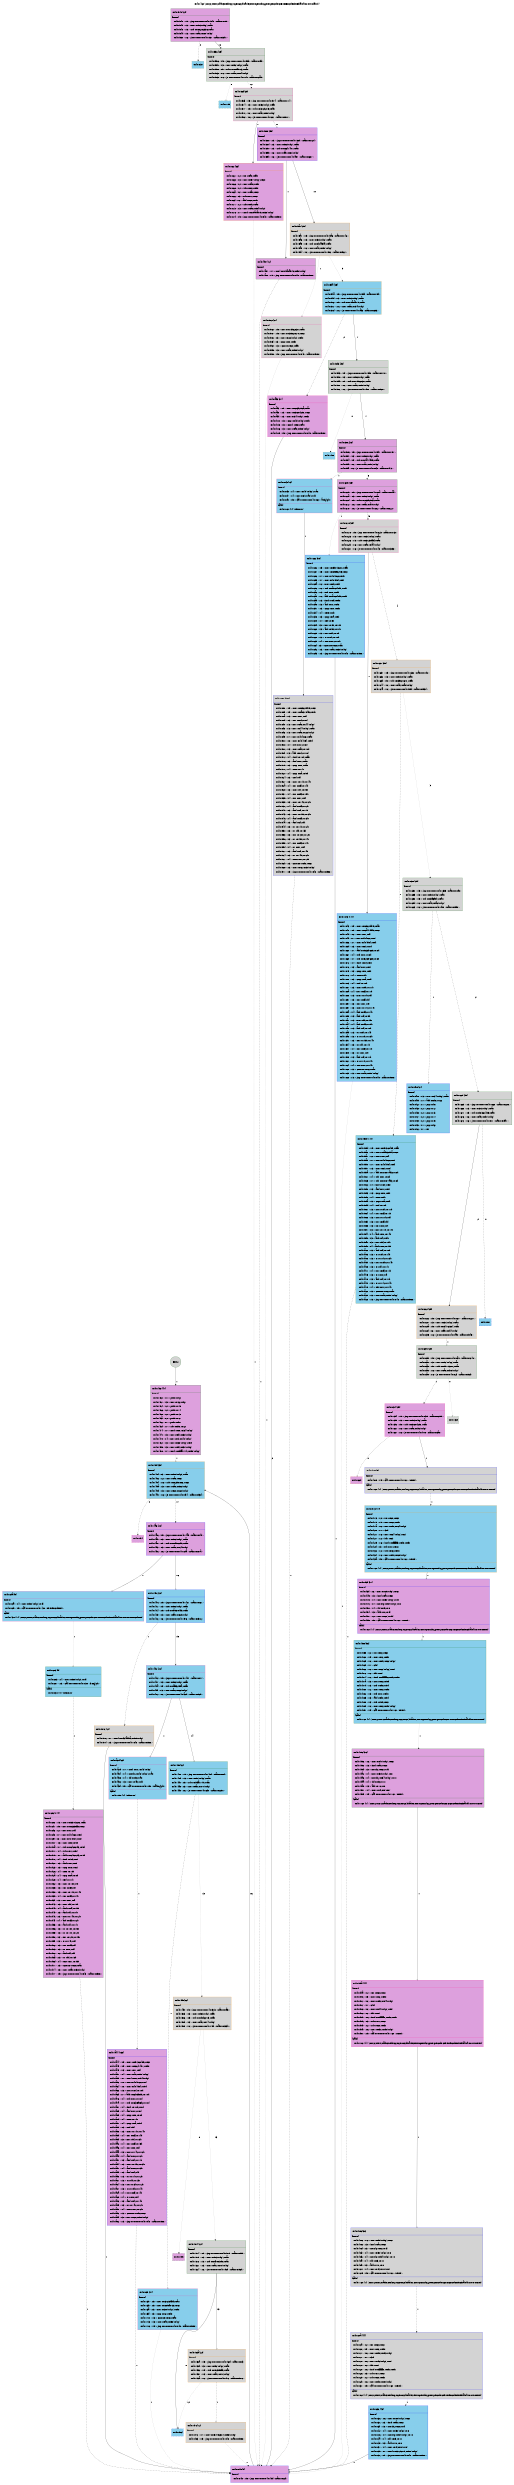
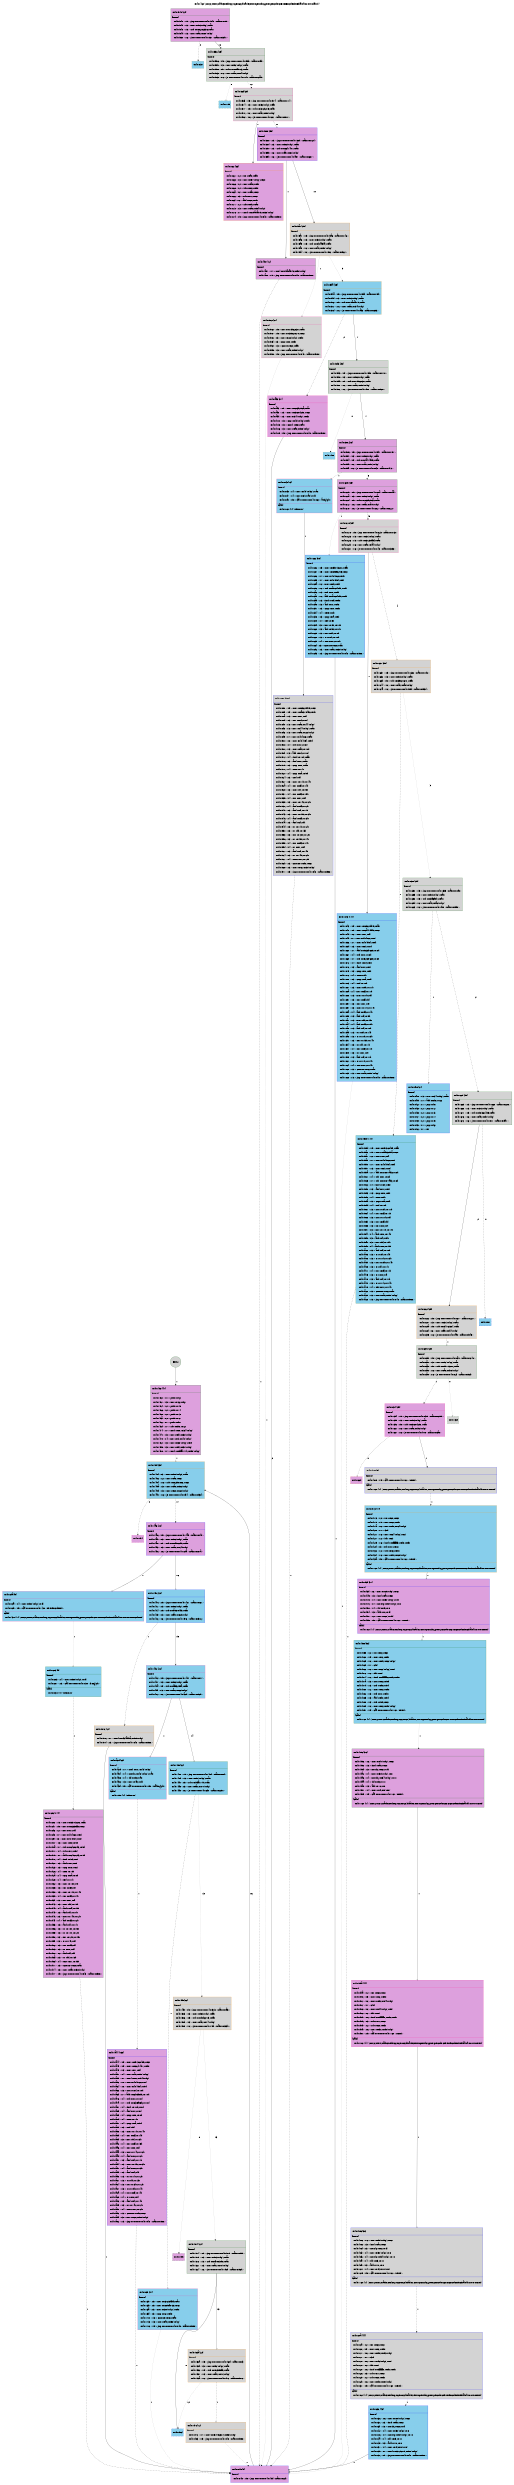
(254, 1343) -> none
